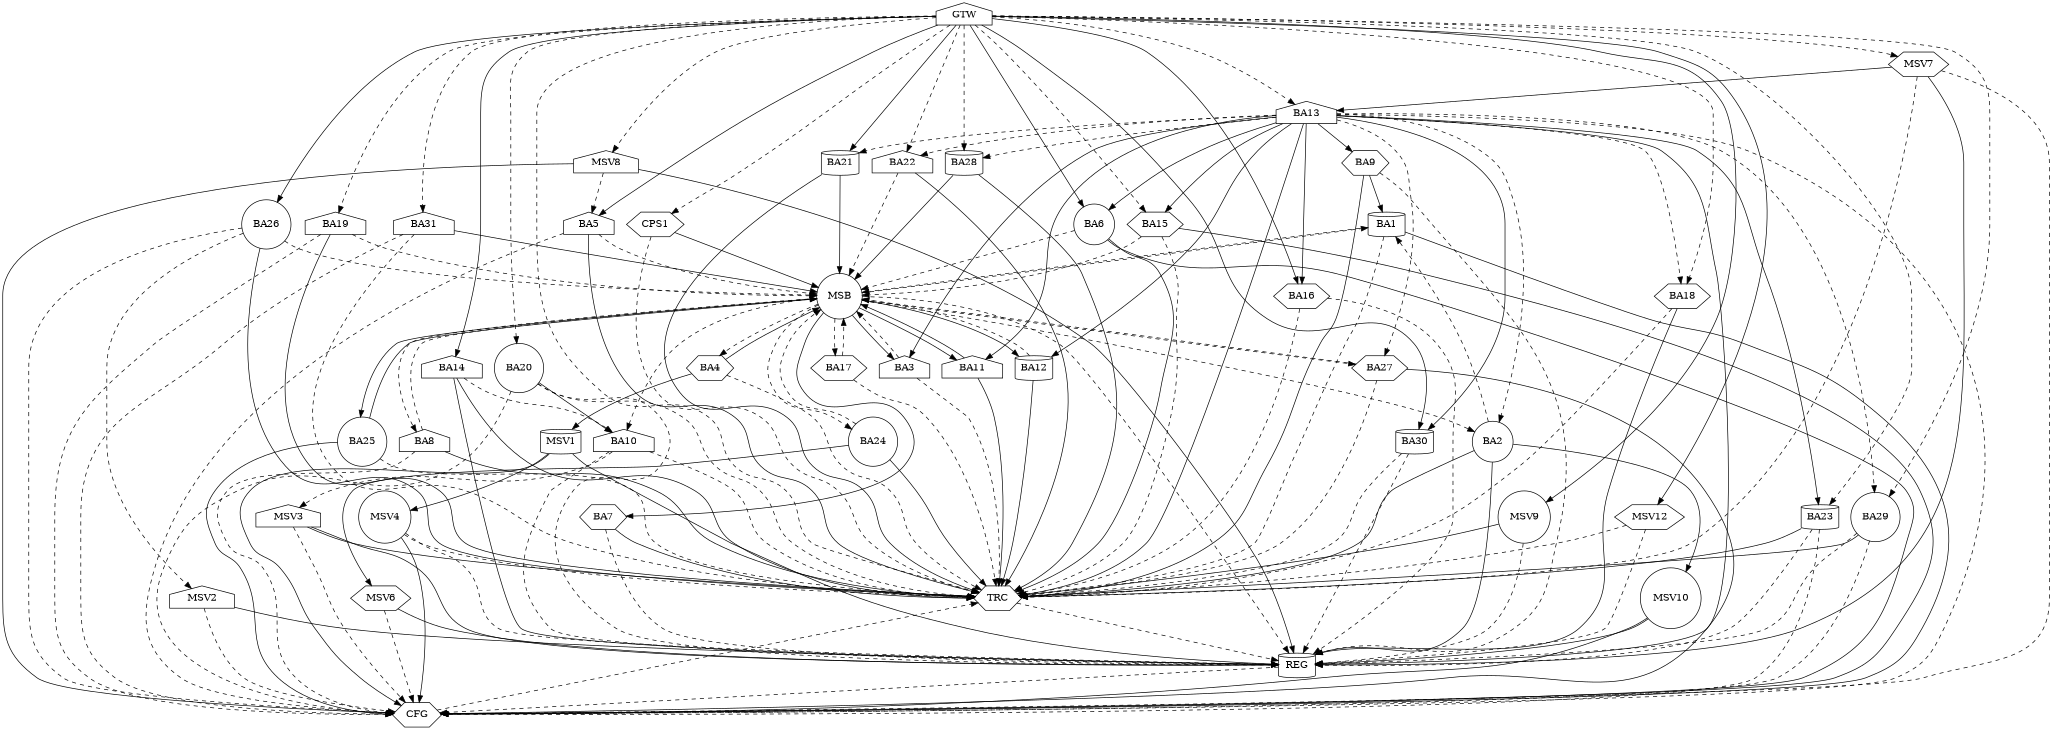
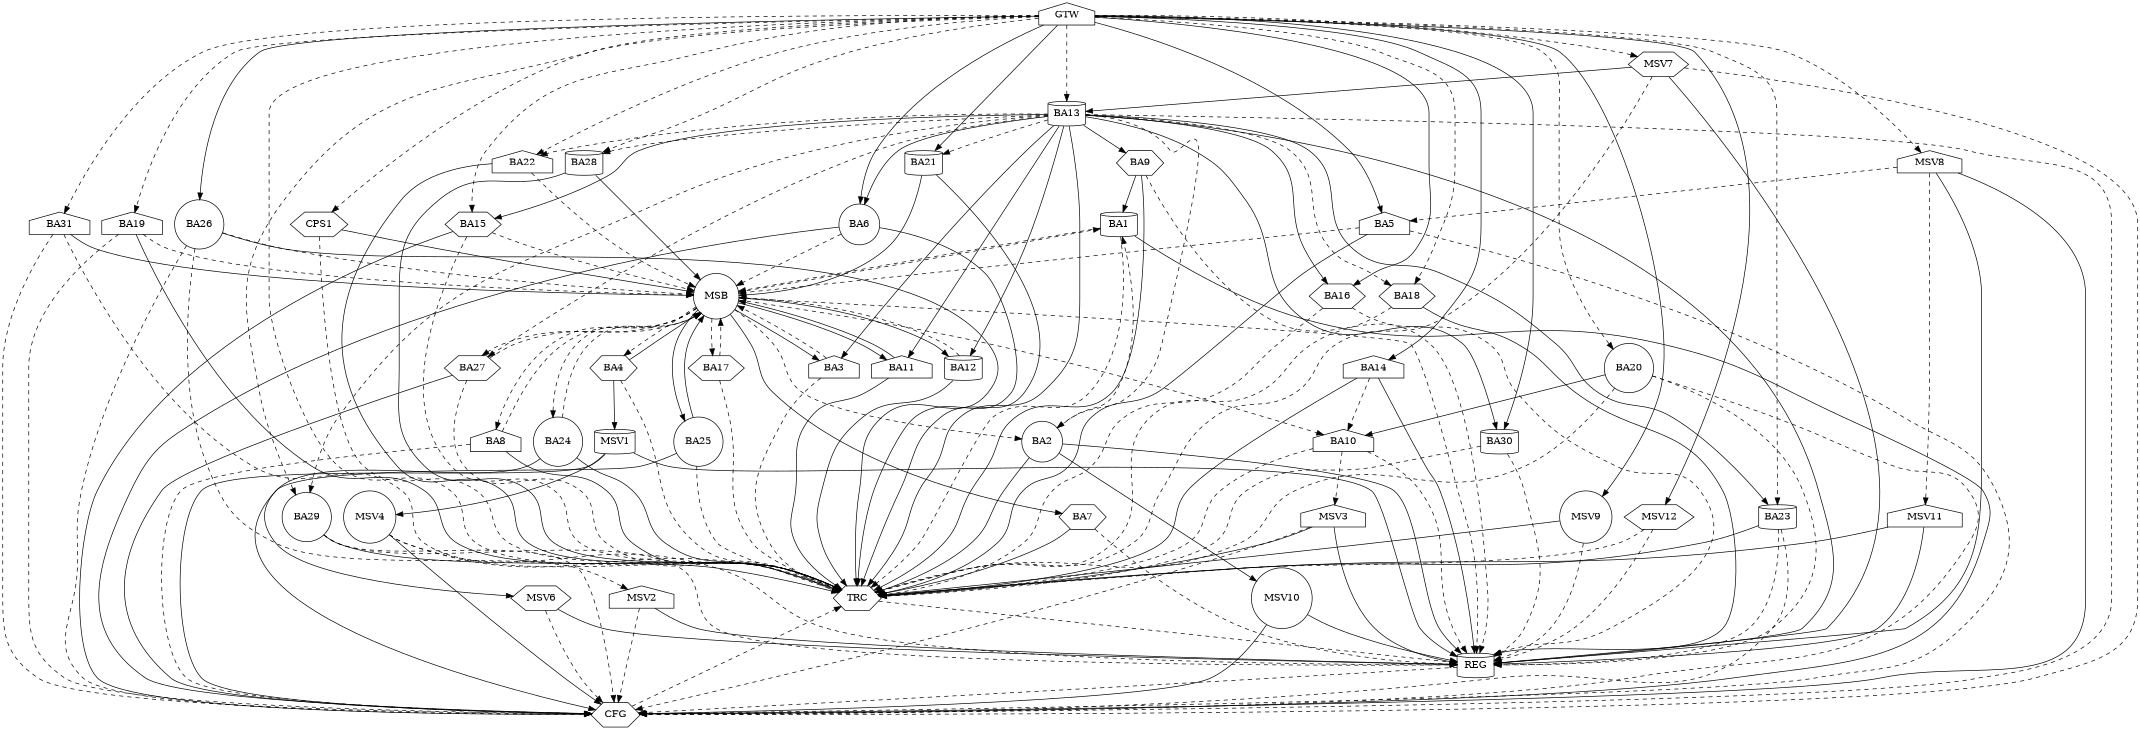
(1306, 114) -> (1067, 114)
none -> (1925, 517)
